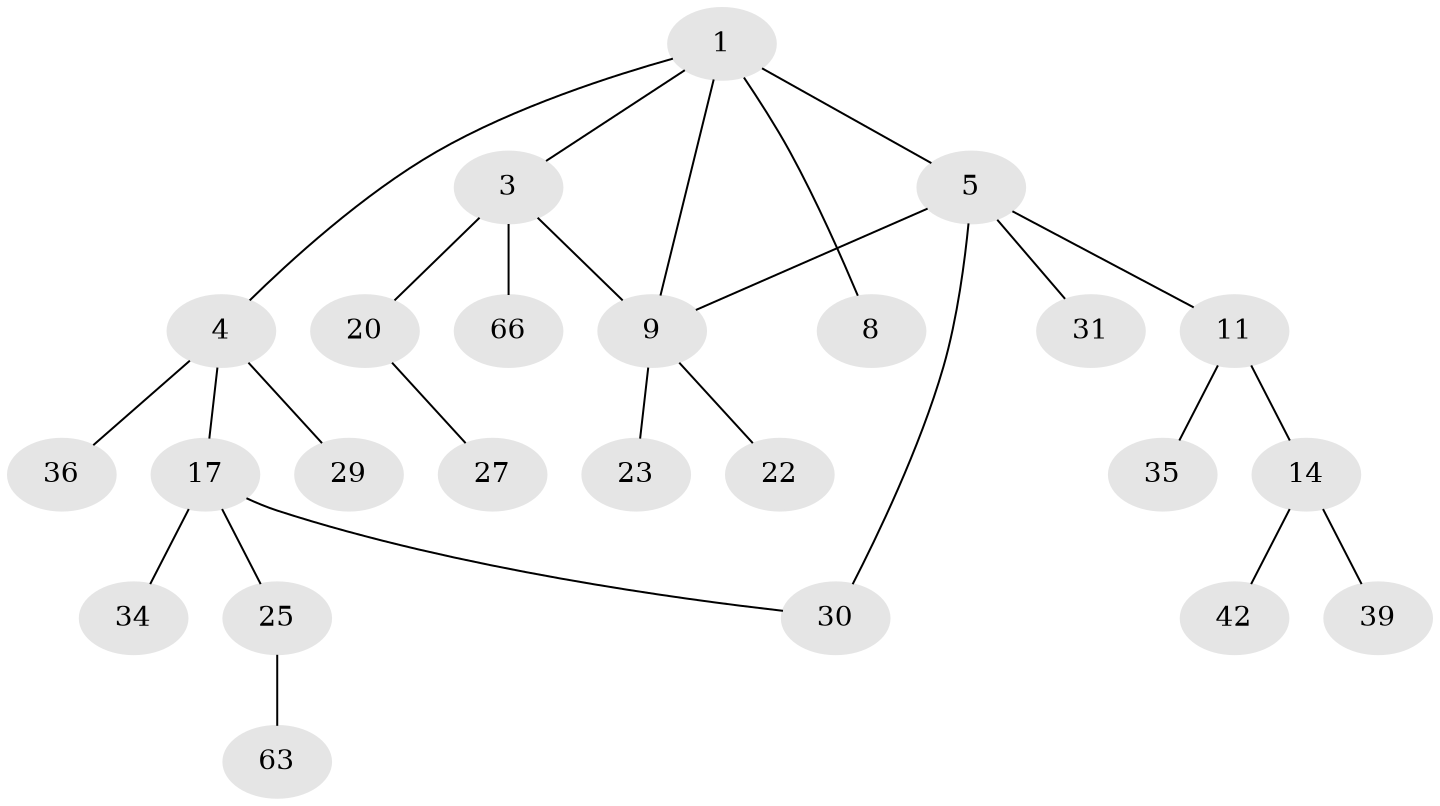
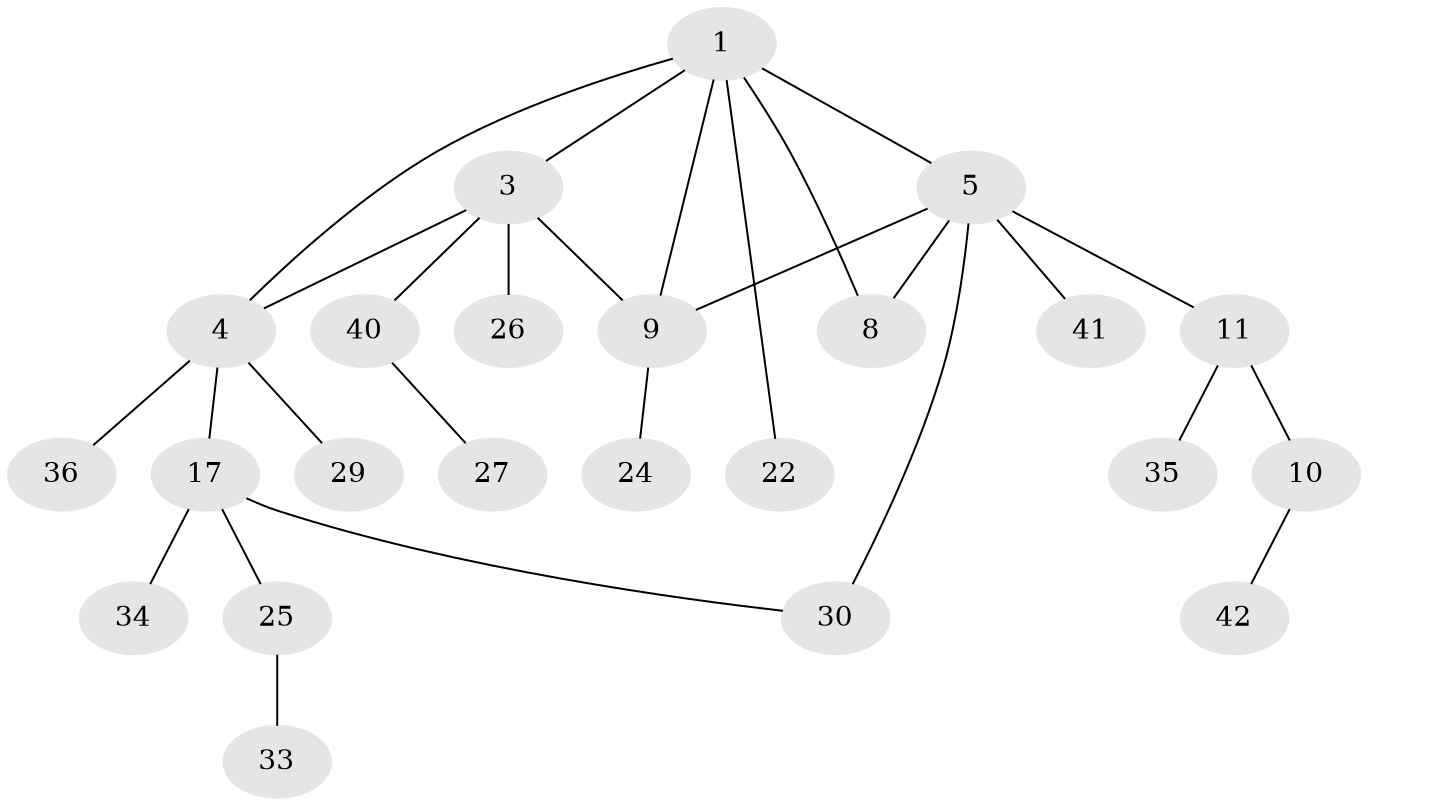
none -> (365, 259)
none -> (921, 259)
(365, 331) -> (365, 331)
(509, 331) -> (509, 331)
(1091, 331) -> (1091, 331)
(716, 403) -> (751, 259)
(636, 475) -> (636, 475)
(1306, 475) -> (1306, 475)
(1378, 618) -> none
(277, 762) -> (277, 762)
